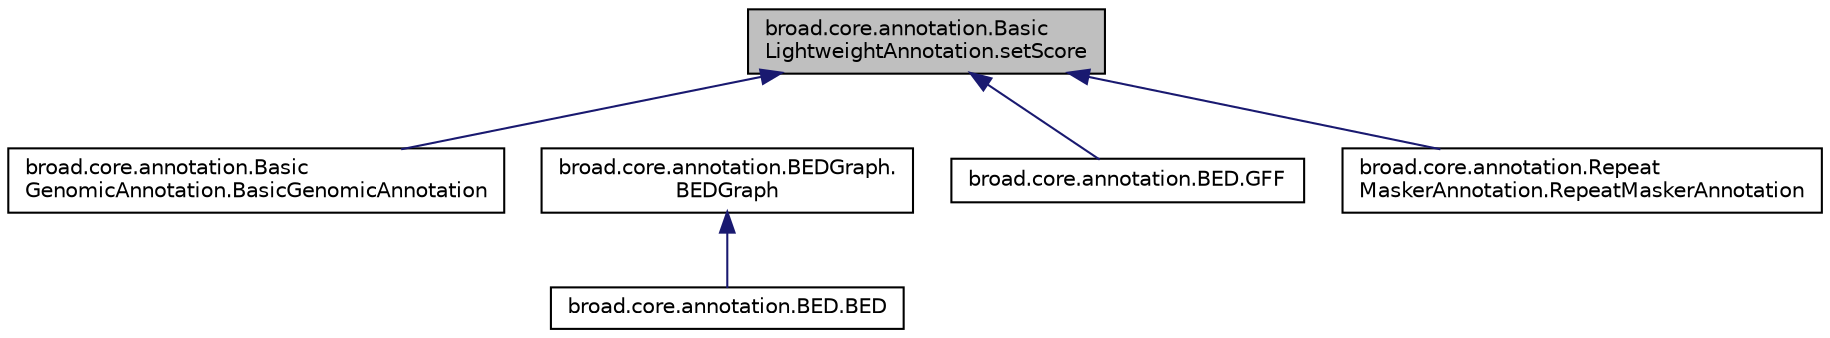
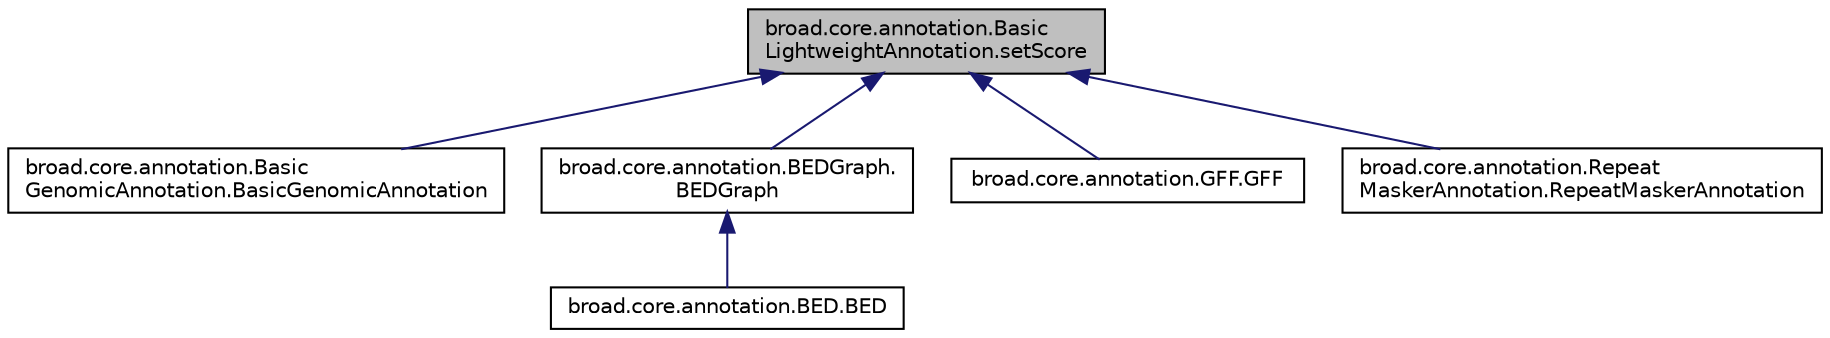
none -> (818, 117)
(1128, 181) -> (1128, 181)
